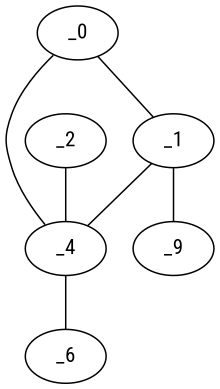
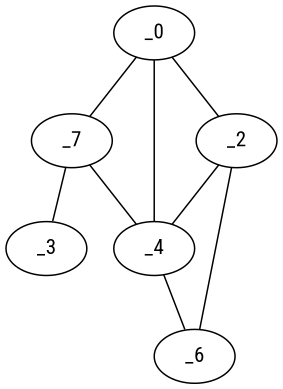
none -> (195, 87)
(174, 141) -> (72, 141)
none -> (216, 248)
(174, 249) -> (46, 249)
